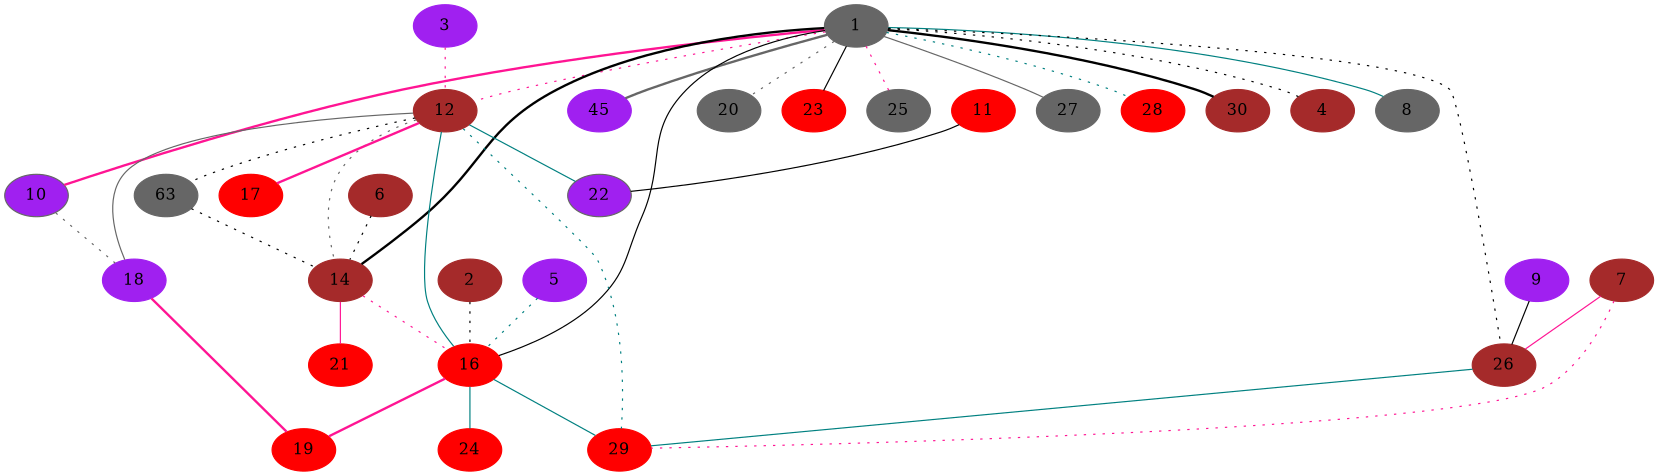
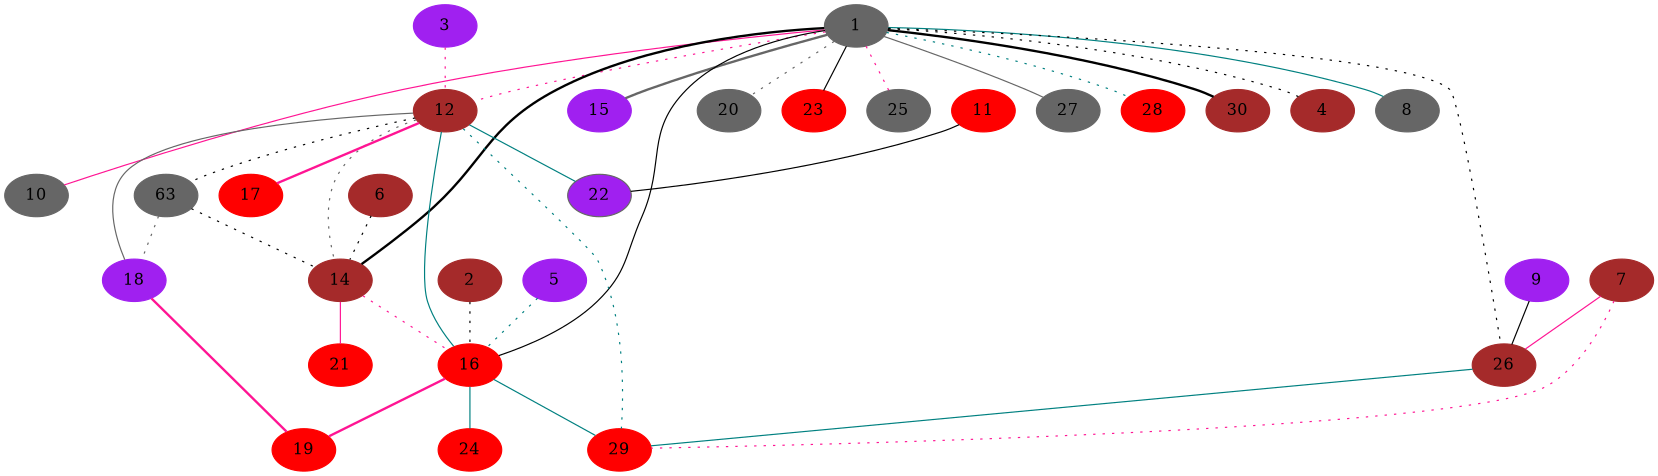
(458, 79) -> (458, 79)
(599, 111) -> (599, 111)
(37, 196) -> (37, 196)
(86, 238) -> (150, 238)
